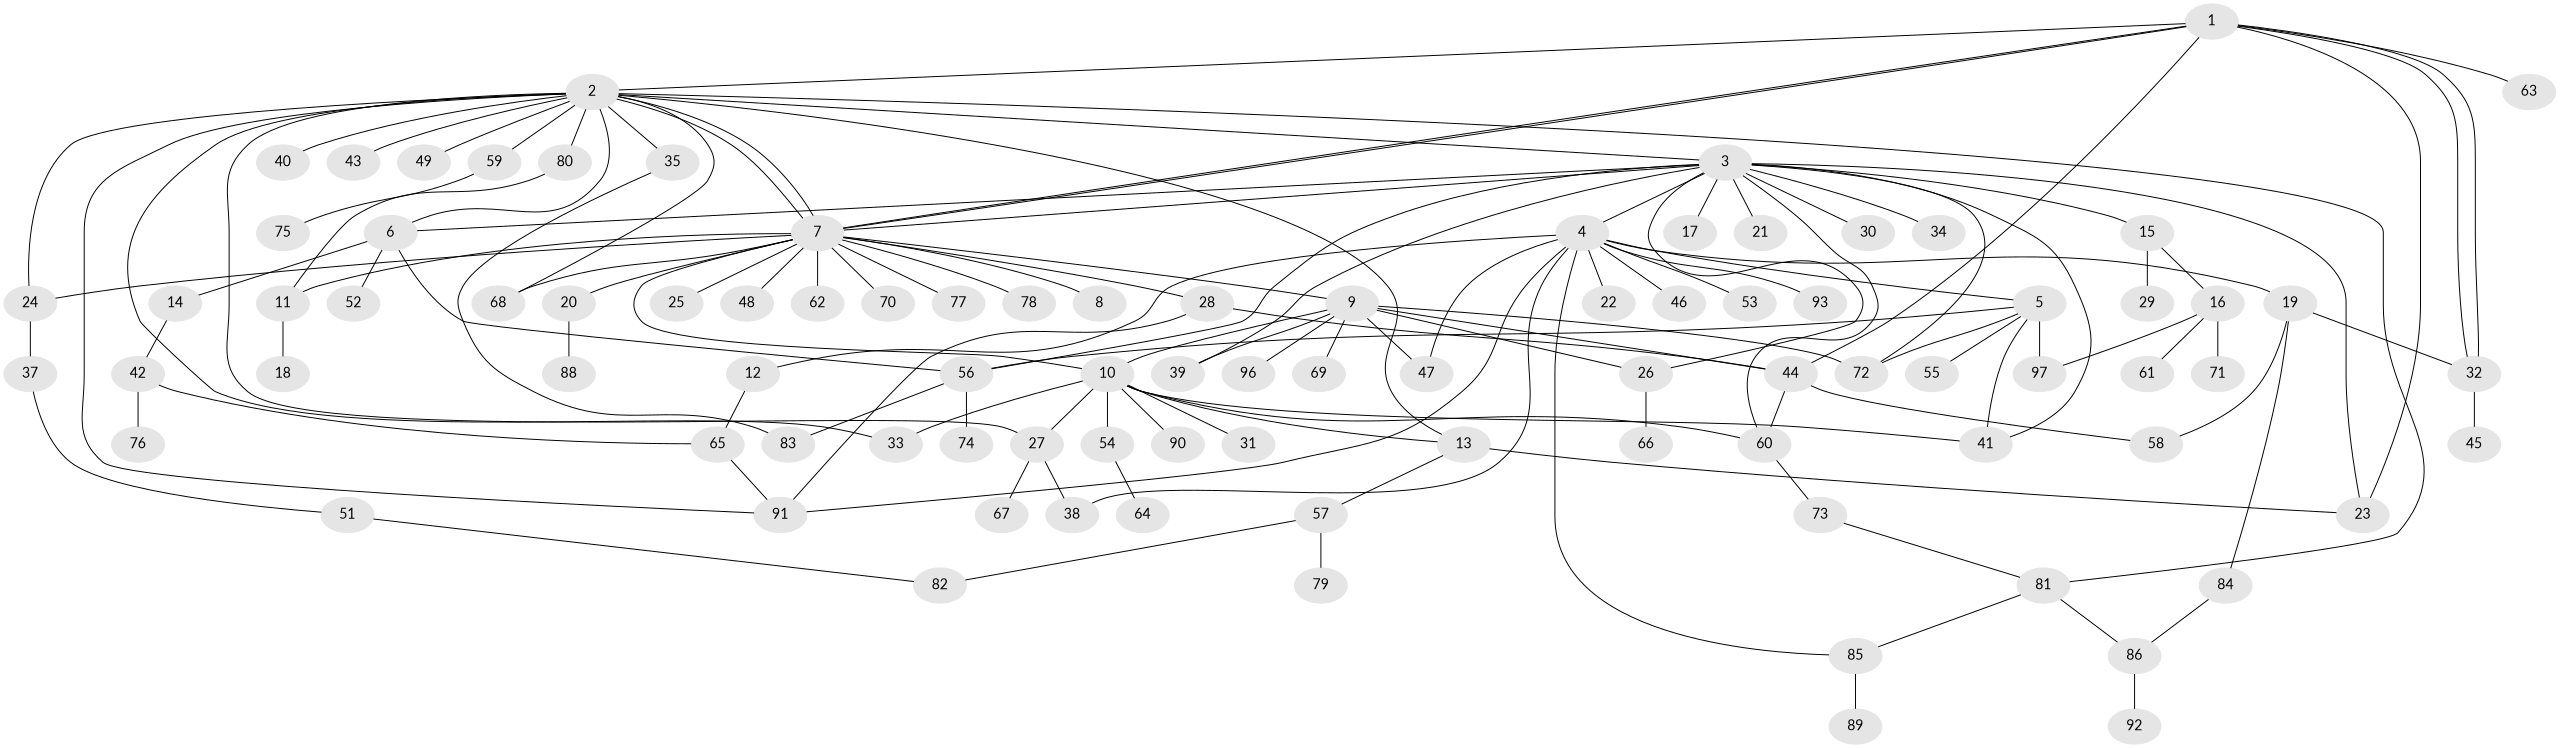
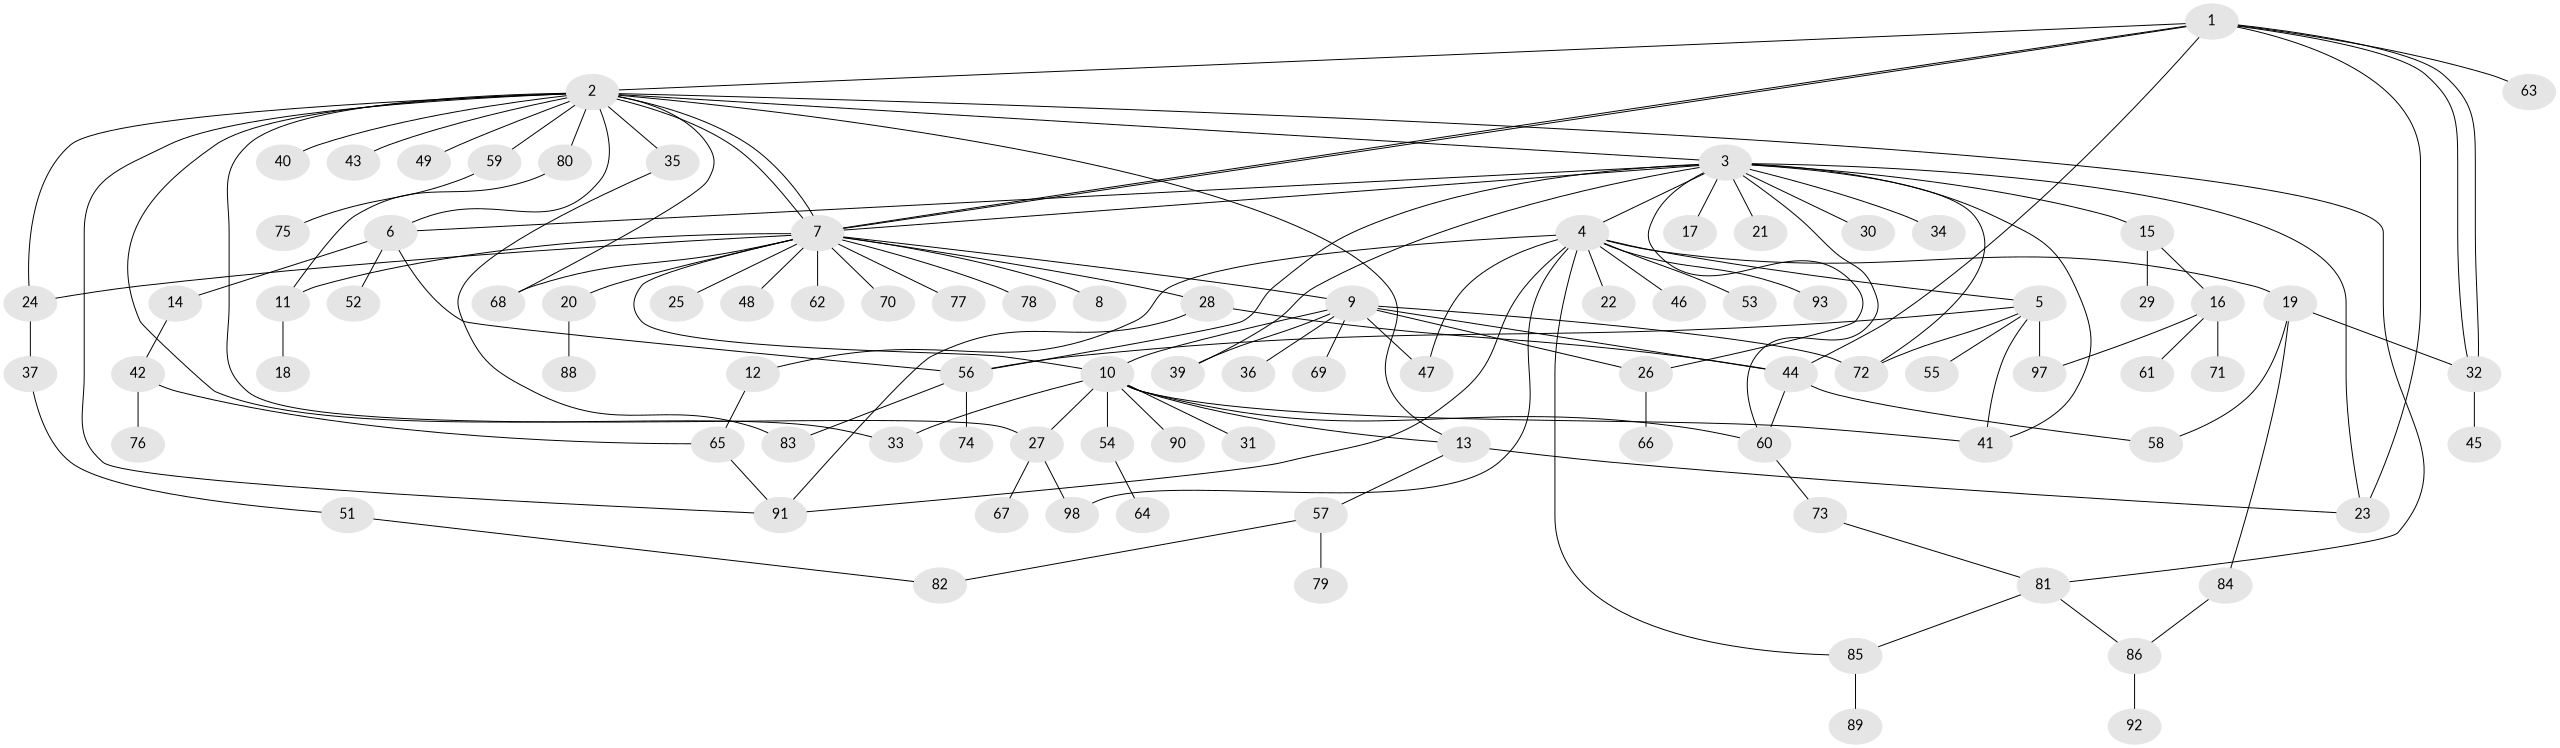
(1248, 374) -> (1248, 374)
(1072, 515) -> (1072, 515)
